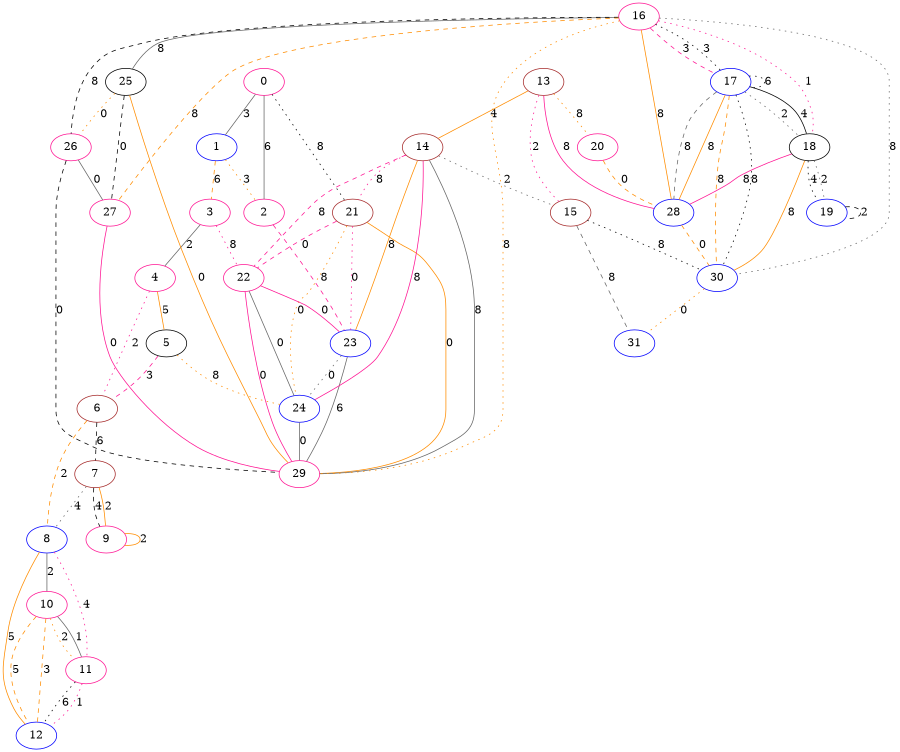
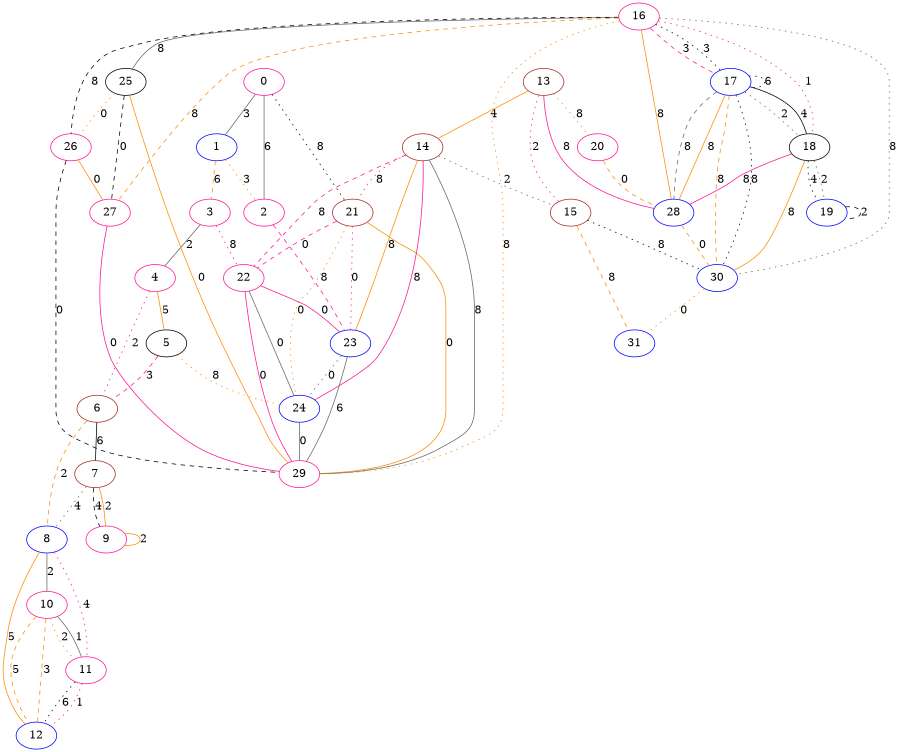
(91, 180) -> (91, 180)
(603, 278) -> (603, 278)
(96, 441) -> (96, 441)
